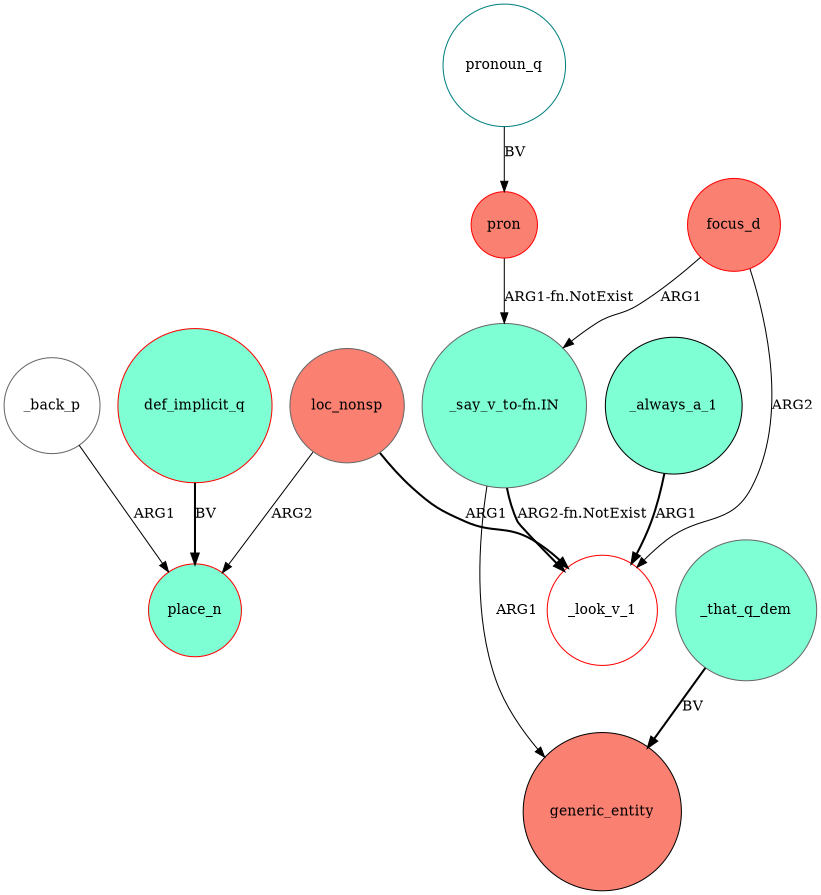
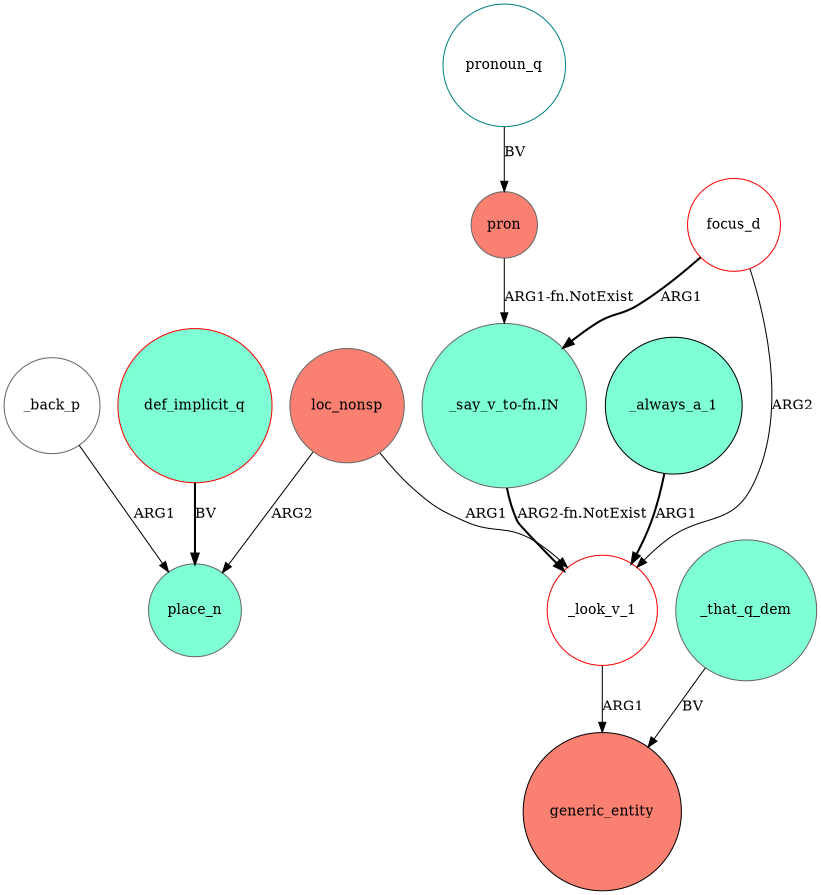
(504, 225) -> (504, 225)
(734, 225) -> (734, 225)
(639, 304) -> (639, 304)
(462, 520) -> (462, 520)
(195, 610) -> (195, 610)
(483, 624) -> (602, 694)
(680, 703) -> (680, 703)
